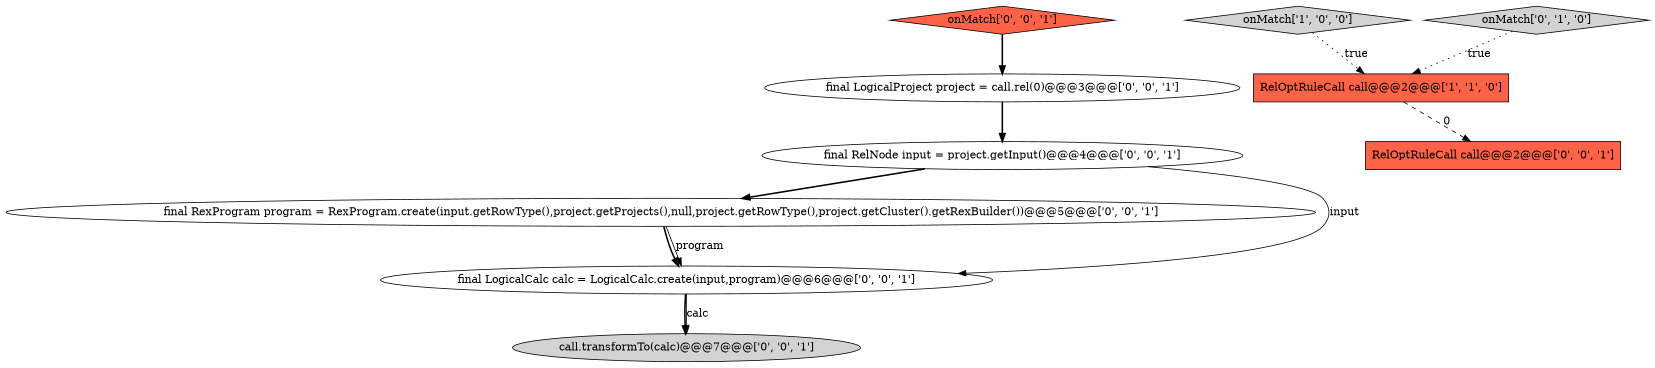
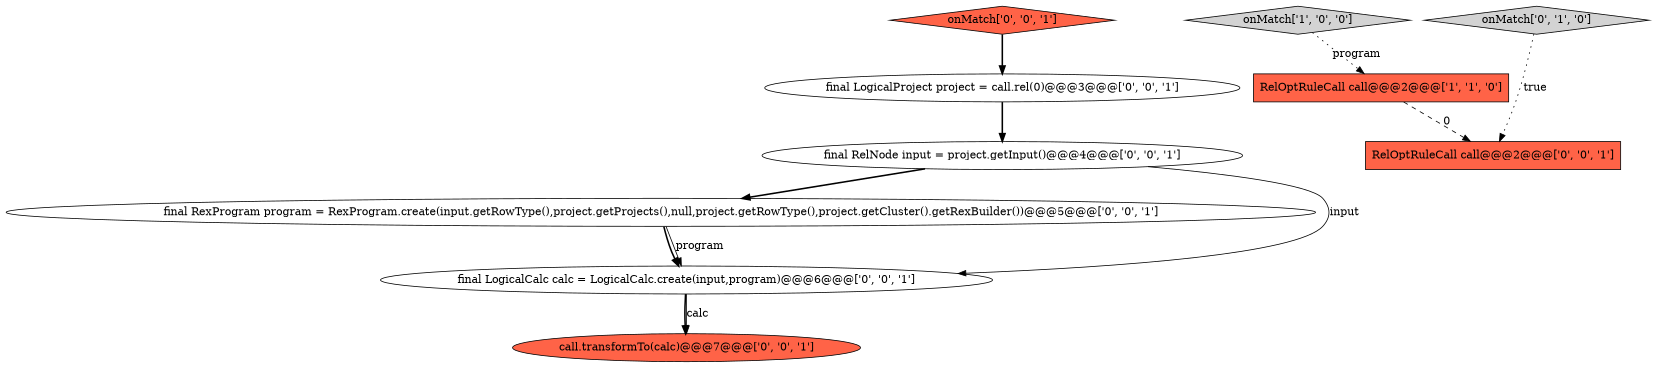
(1466, 51) -> (1521, 85)
(1357, 54) -> (1357, 54)
(687, 348) -> (687, 348)
